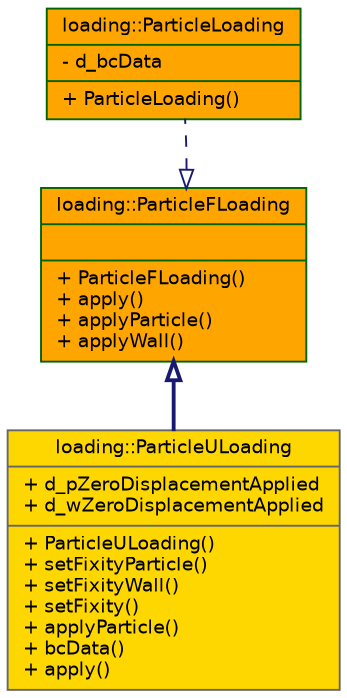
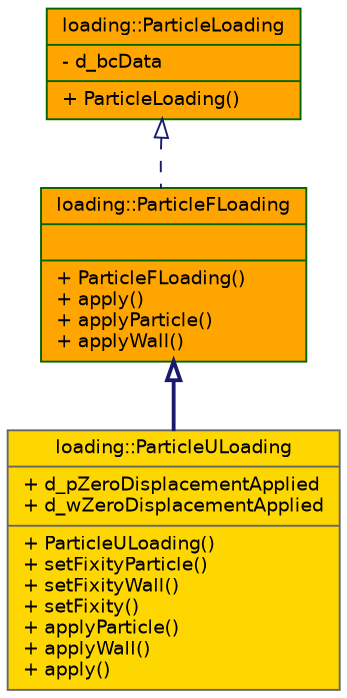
(186, 144) -> (161, 163)
(74, 649) -> (87, 649)
